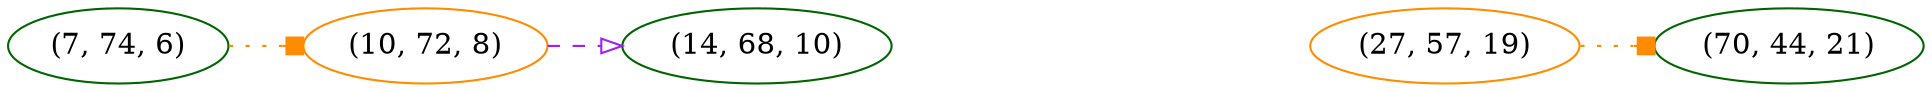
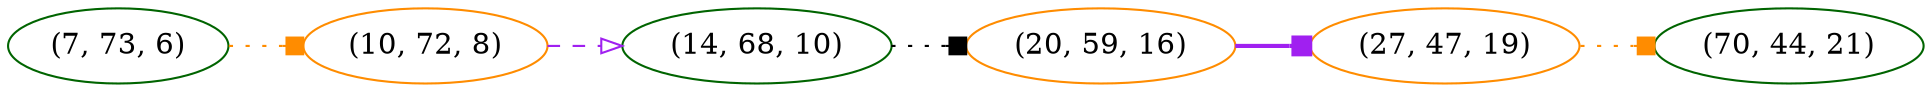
(118, 46) -> (118, 46)
none -> (1101, 46)
(1445, 46) -> (1445, 46)
